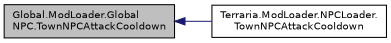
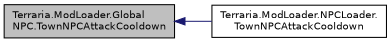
(89, 21) -> (89, 21)
